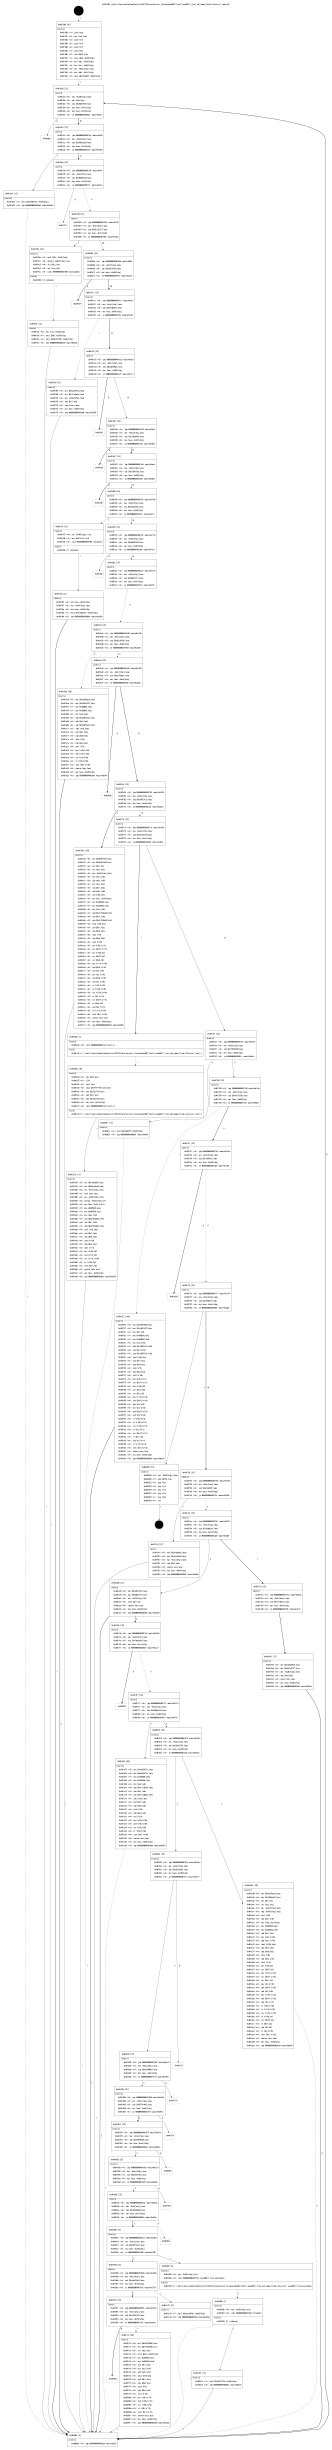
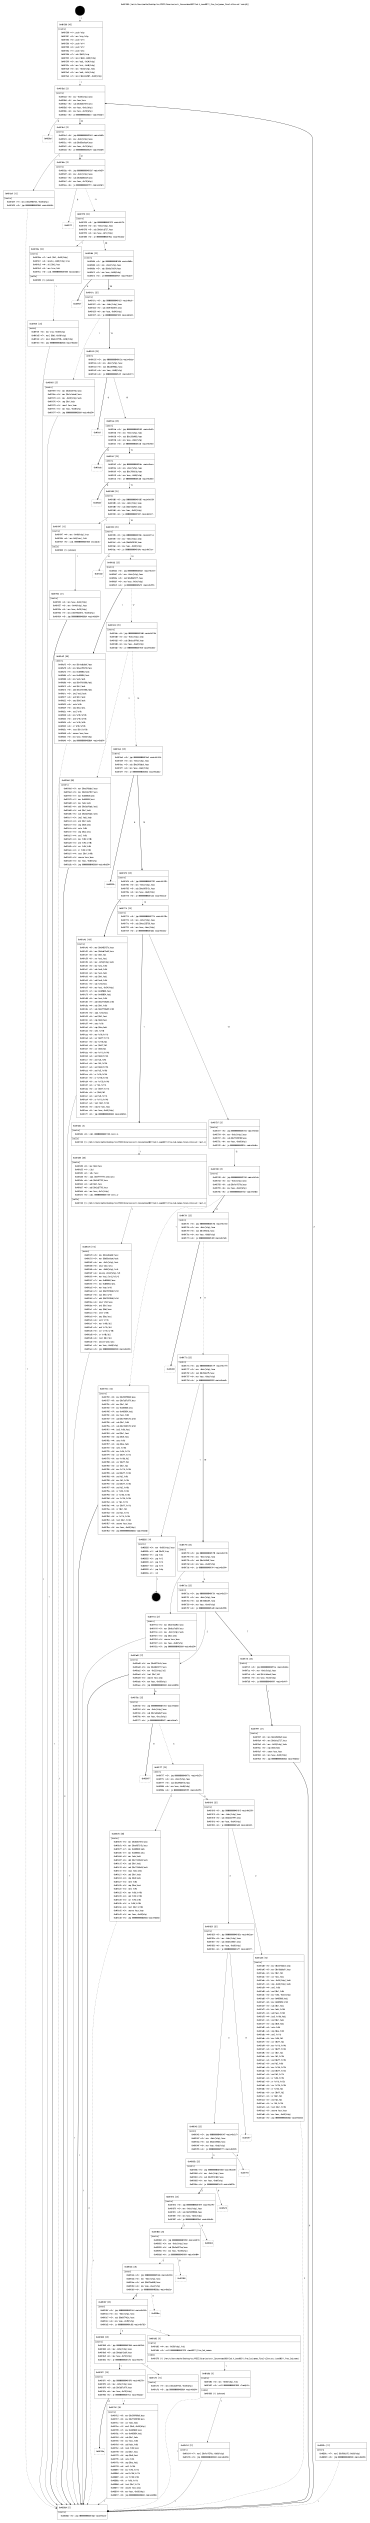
none -> (80, 699)
(206, 1115) -> none
